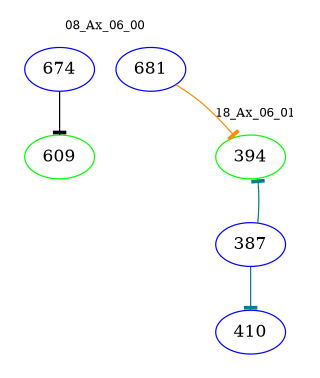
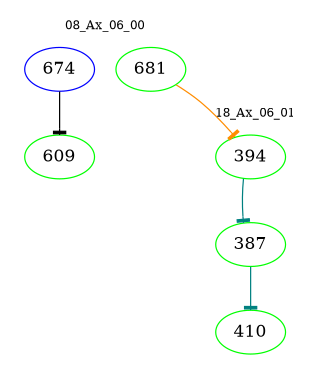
(151, 69) -> (151, 69)
(259, 204) -> (242, 198)
(251, 245) -> (251, 245)
(251, 332) -> (251, 332)
